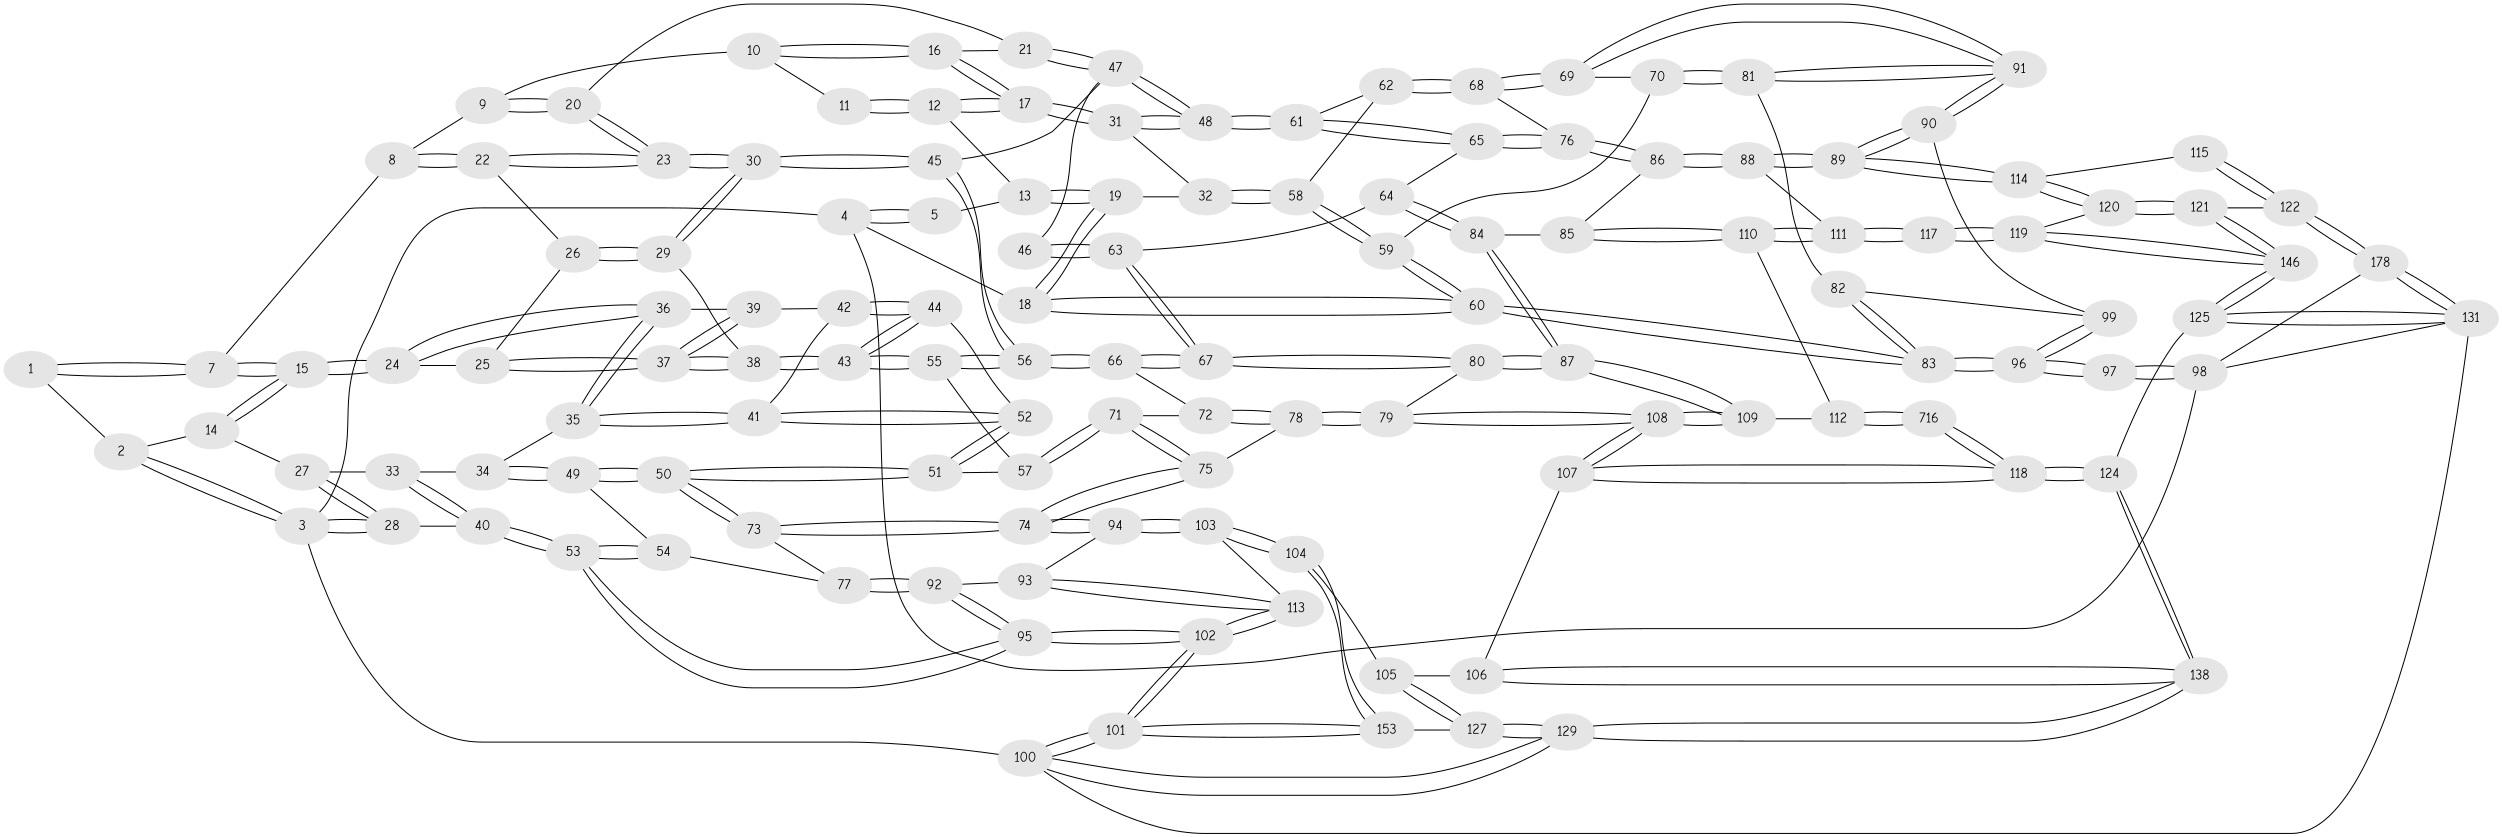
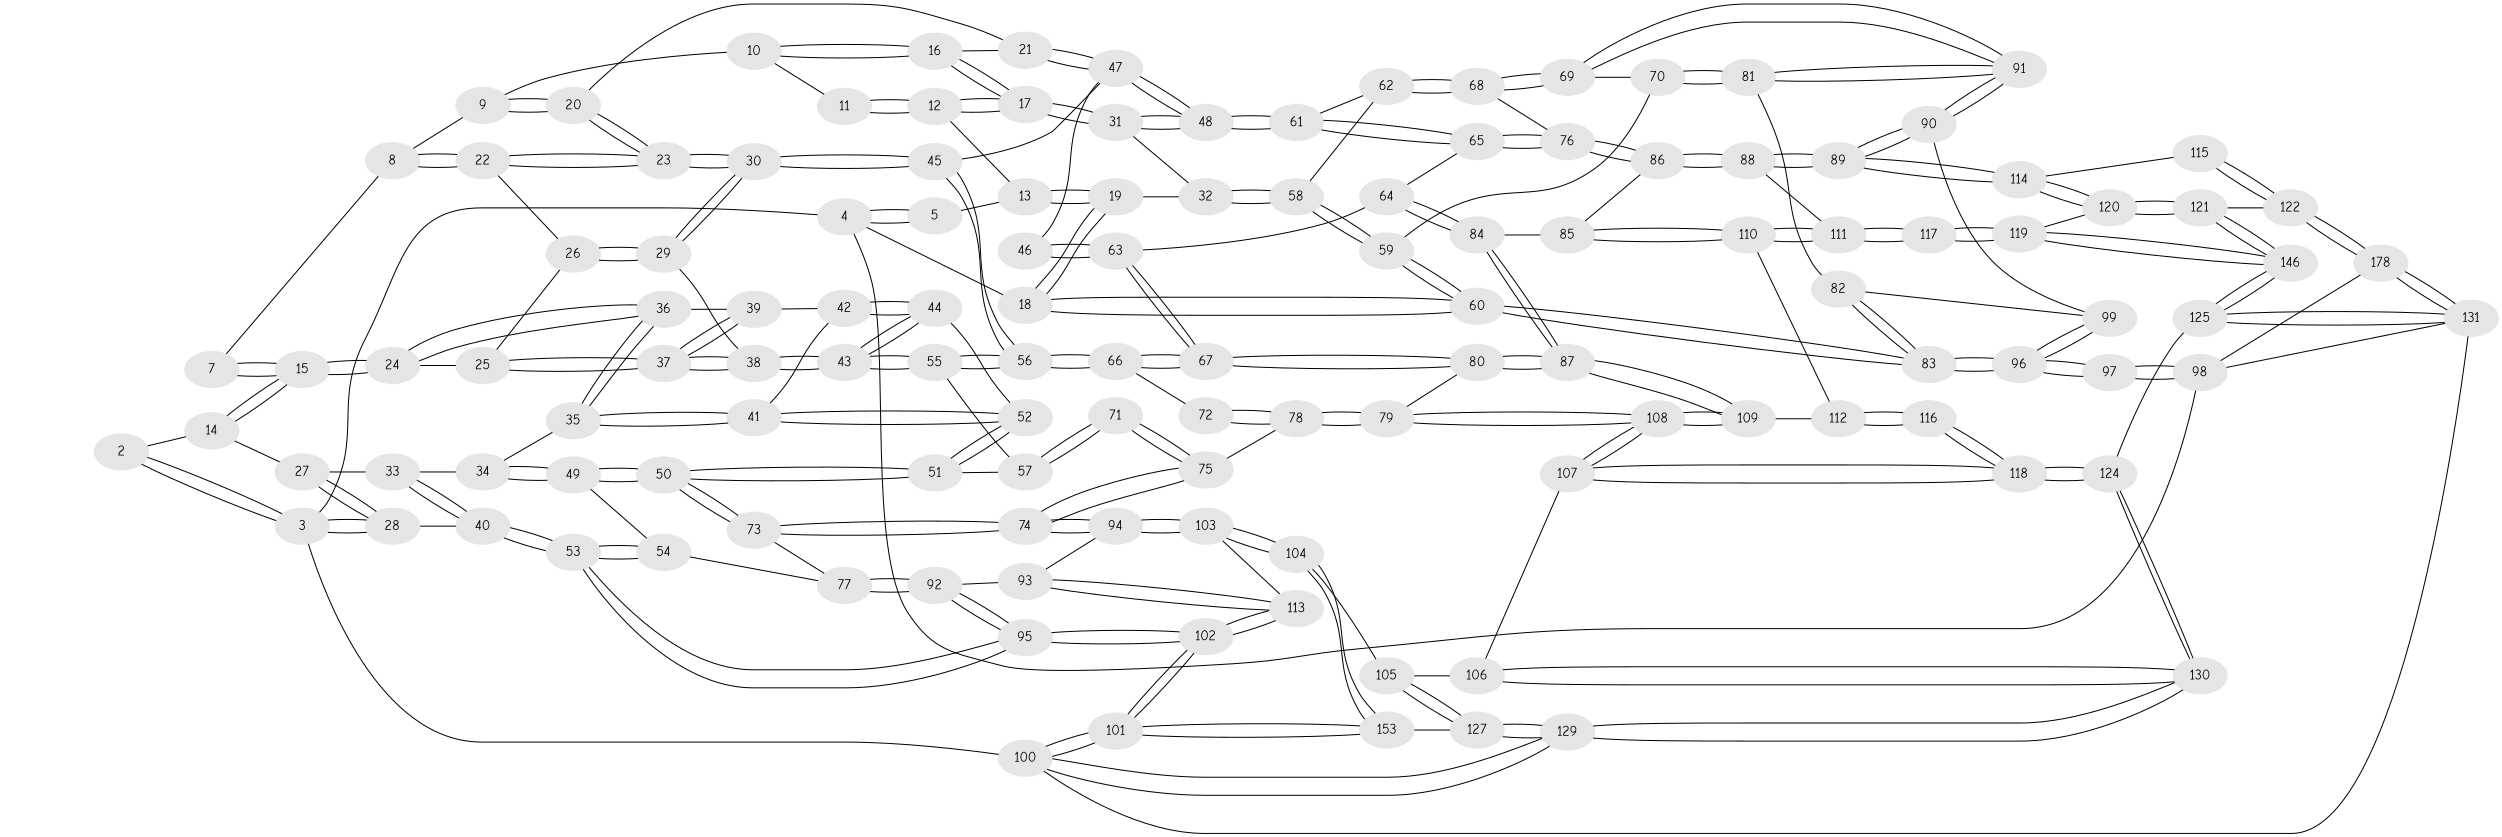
(31, 370) -> none
(1161, 416) -> none
(1929, 419) -> (1929, 419)
(2200, 676) -> (2200, 676)
